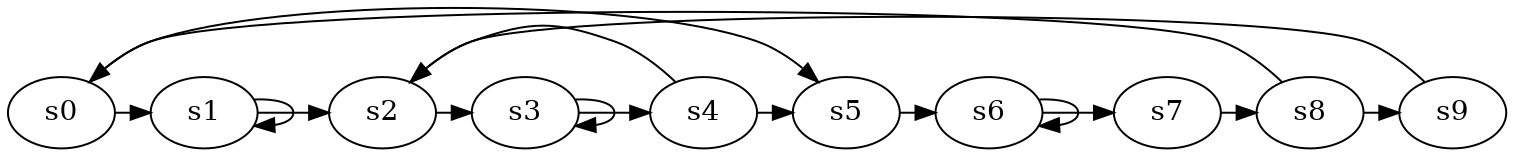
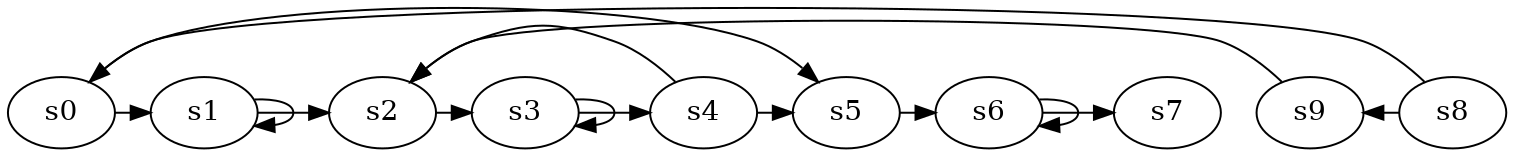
(1229, 113) -> none
